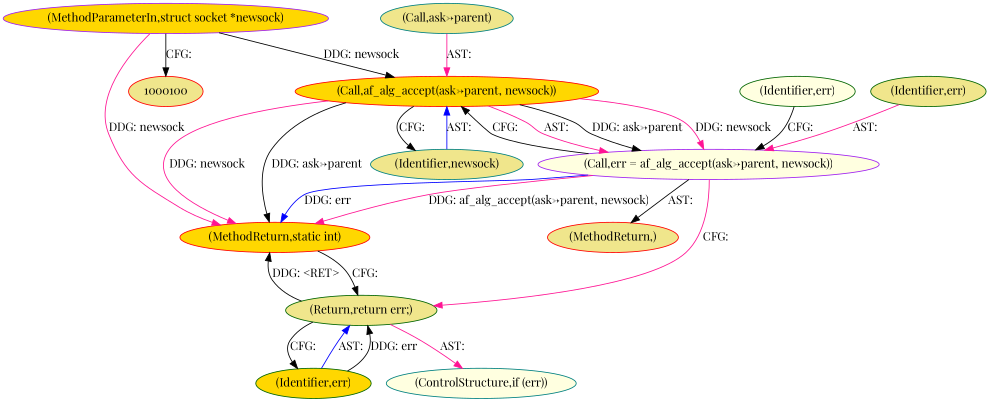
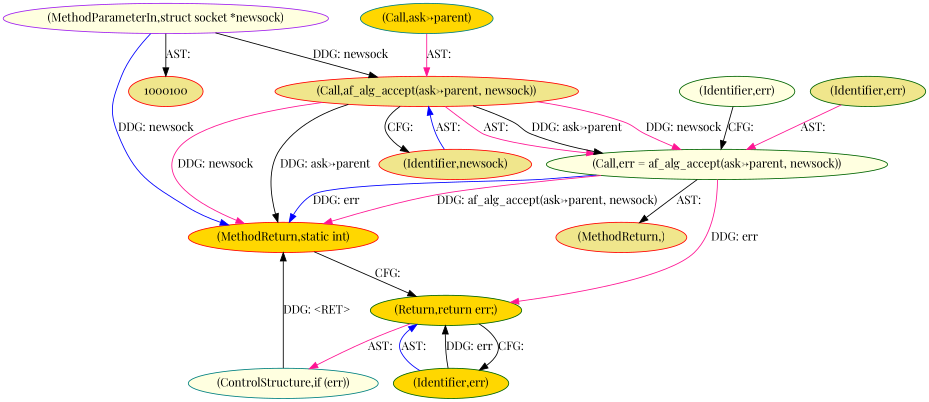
(166, 18) -> (166, 18)
(447, 18) -> (427, 18)
(181, 55) -> (180, 55)
(447, 91) -> (427, 91)
(524, 144) -> none
(114, 146) -> (124, 147)
(447, 164) -> (455, 164)
(709, 164) -> (717, 164)
(717, 237) -> (735, 237)
(278, 286) -> (283, 315)
(361, 310) -> (446, 310)
